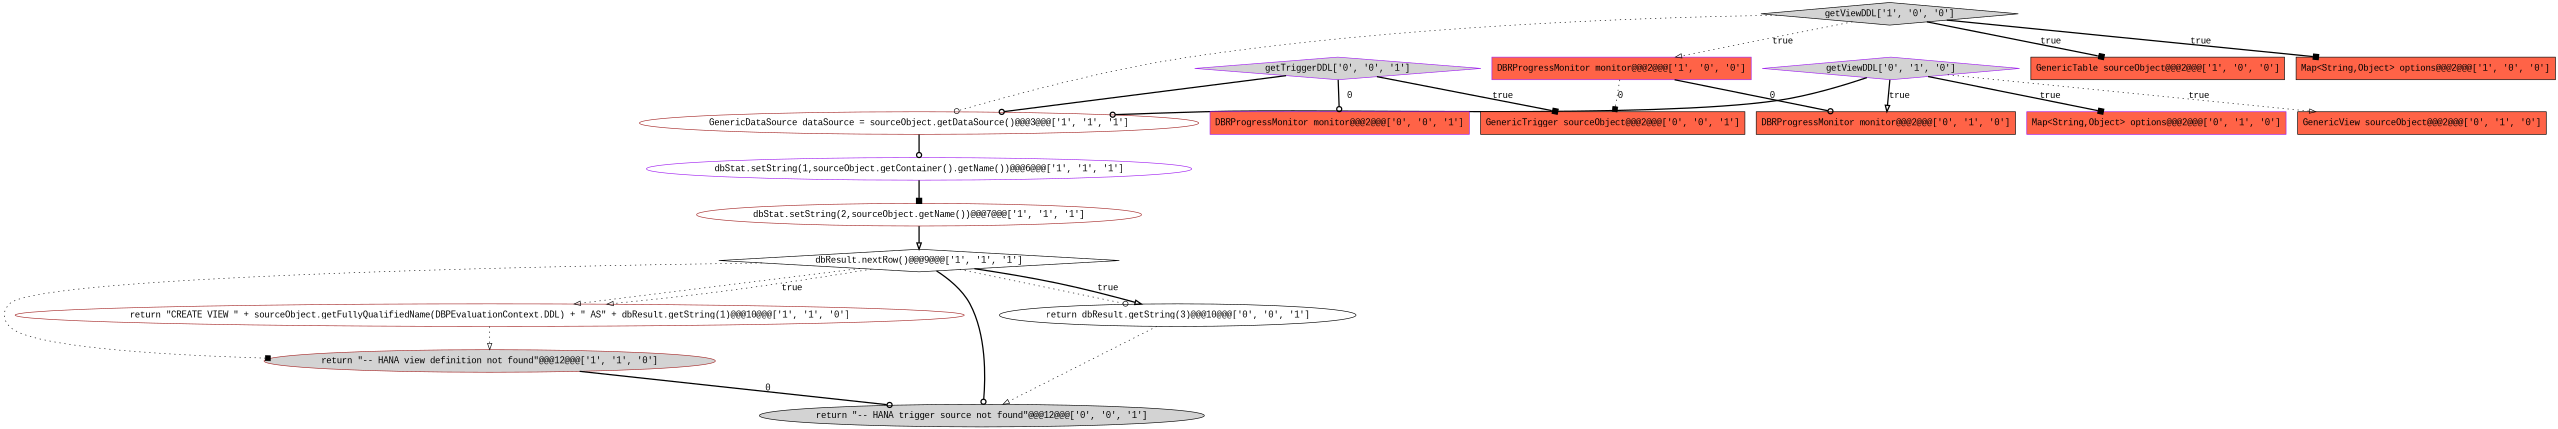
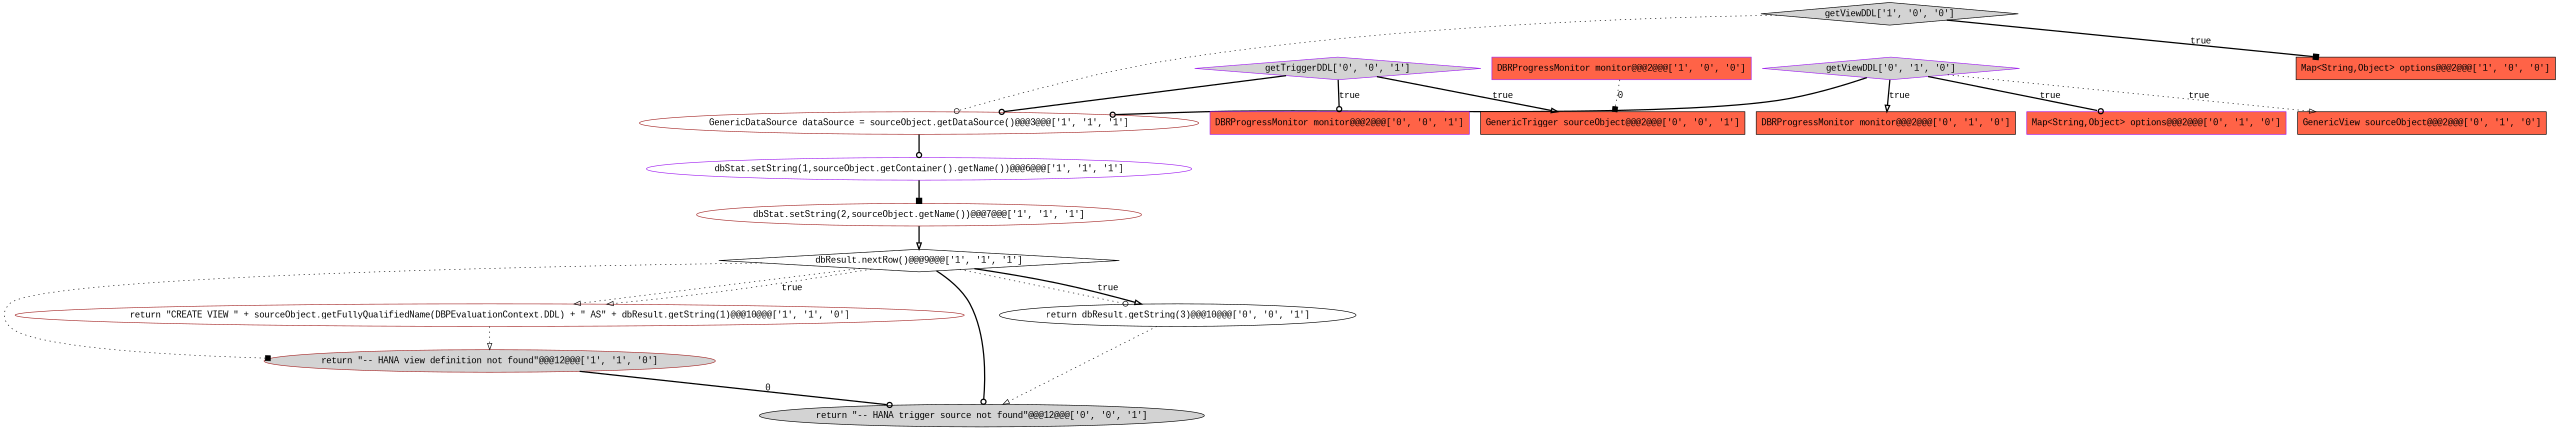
(1767, 39) -> none
(2158, 68) -> none
(1464, 94) -> (1464, 94)
(2013, 94) -> (2013, 94)
(1751, 95) -> none
(1350, 96) -> (1350, 96)
